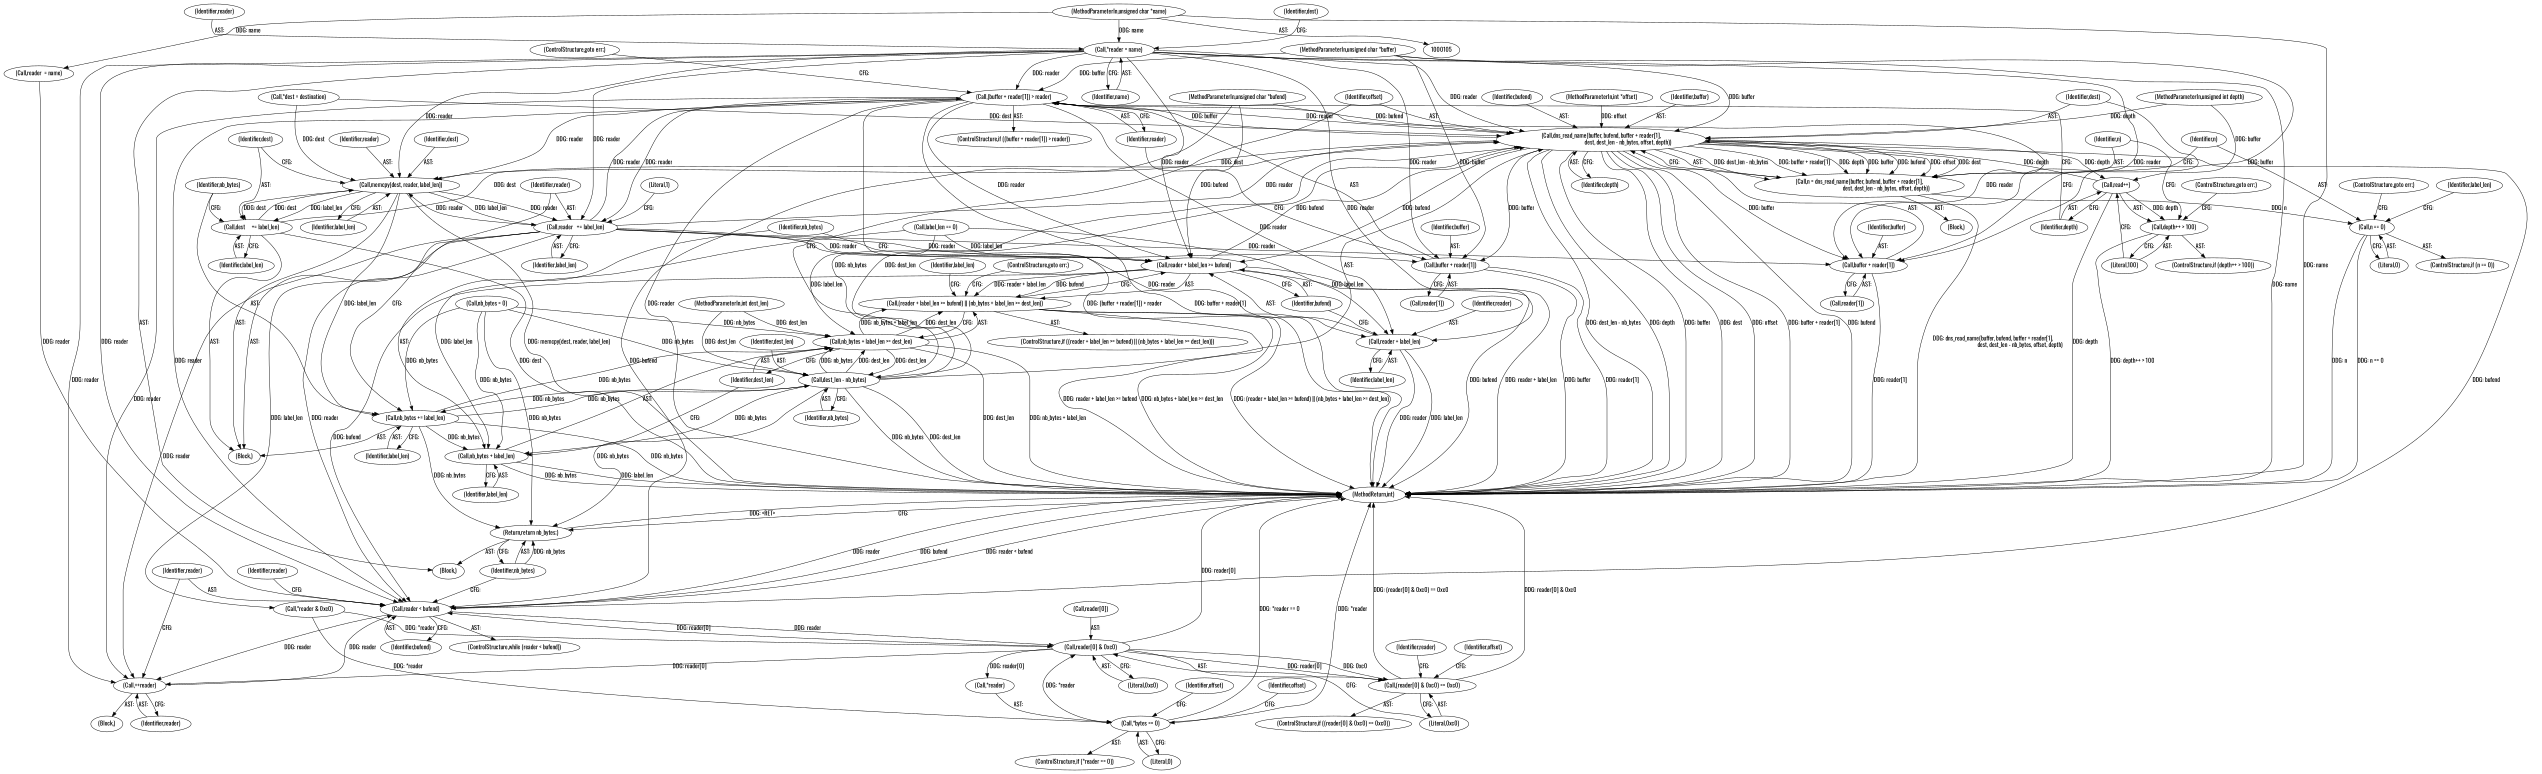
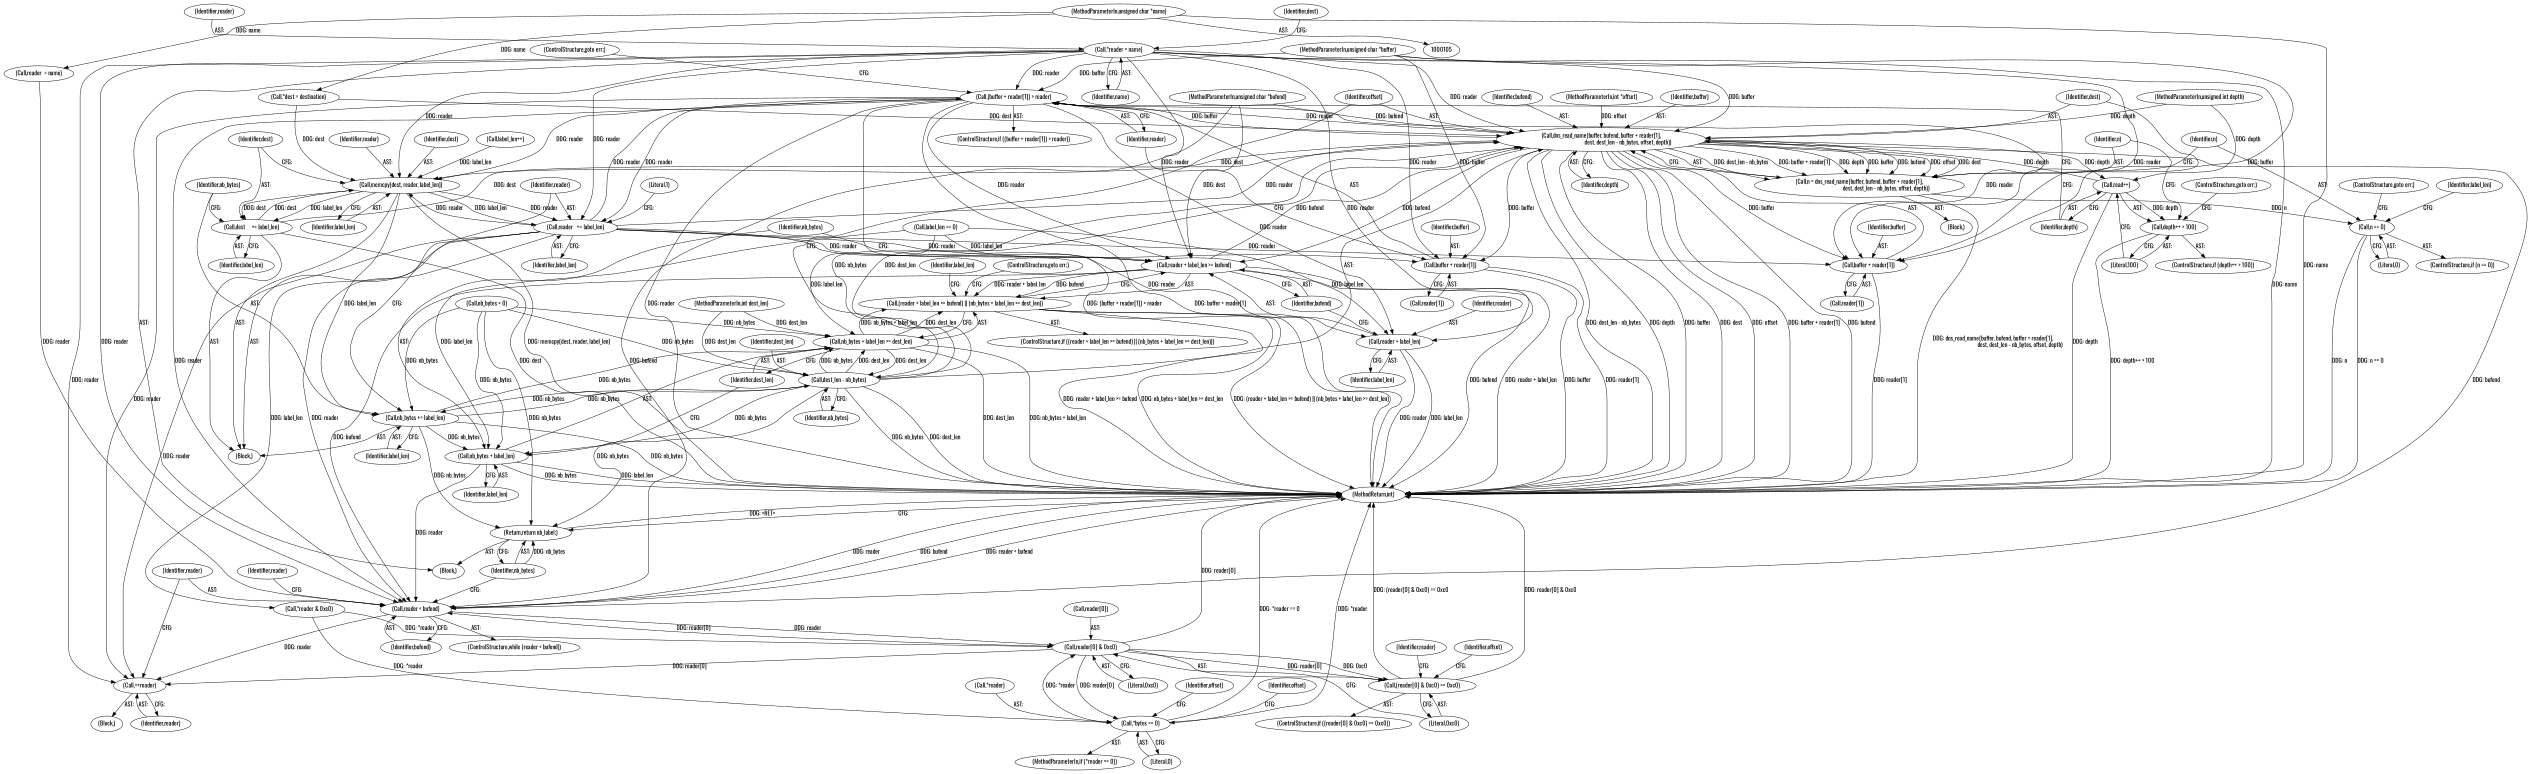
(1119, 29) -> (685, 28)
none -> (505, 140)
(2248, 140) -> (2248, 140)
(1214, 185) -> (1214, 185)
(531, 533) -> (531, 533)
(1011, 654) -> (1080, 694)
(324, 675) -> (416, 513)
(1075, 762) -> (1075, 762)
